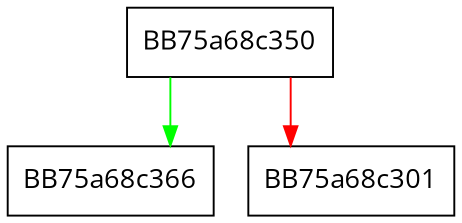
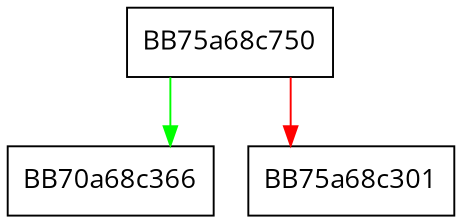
(230, 42) -> (230, 42)
(111, 181) -> (111, 181)
